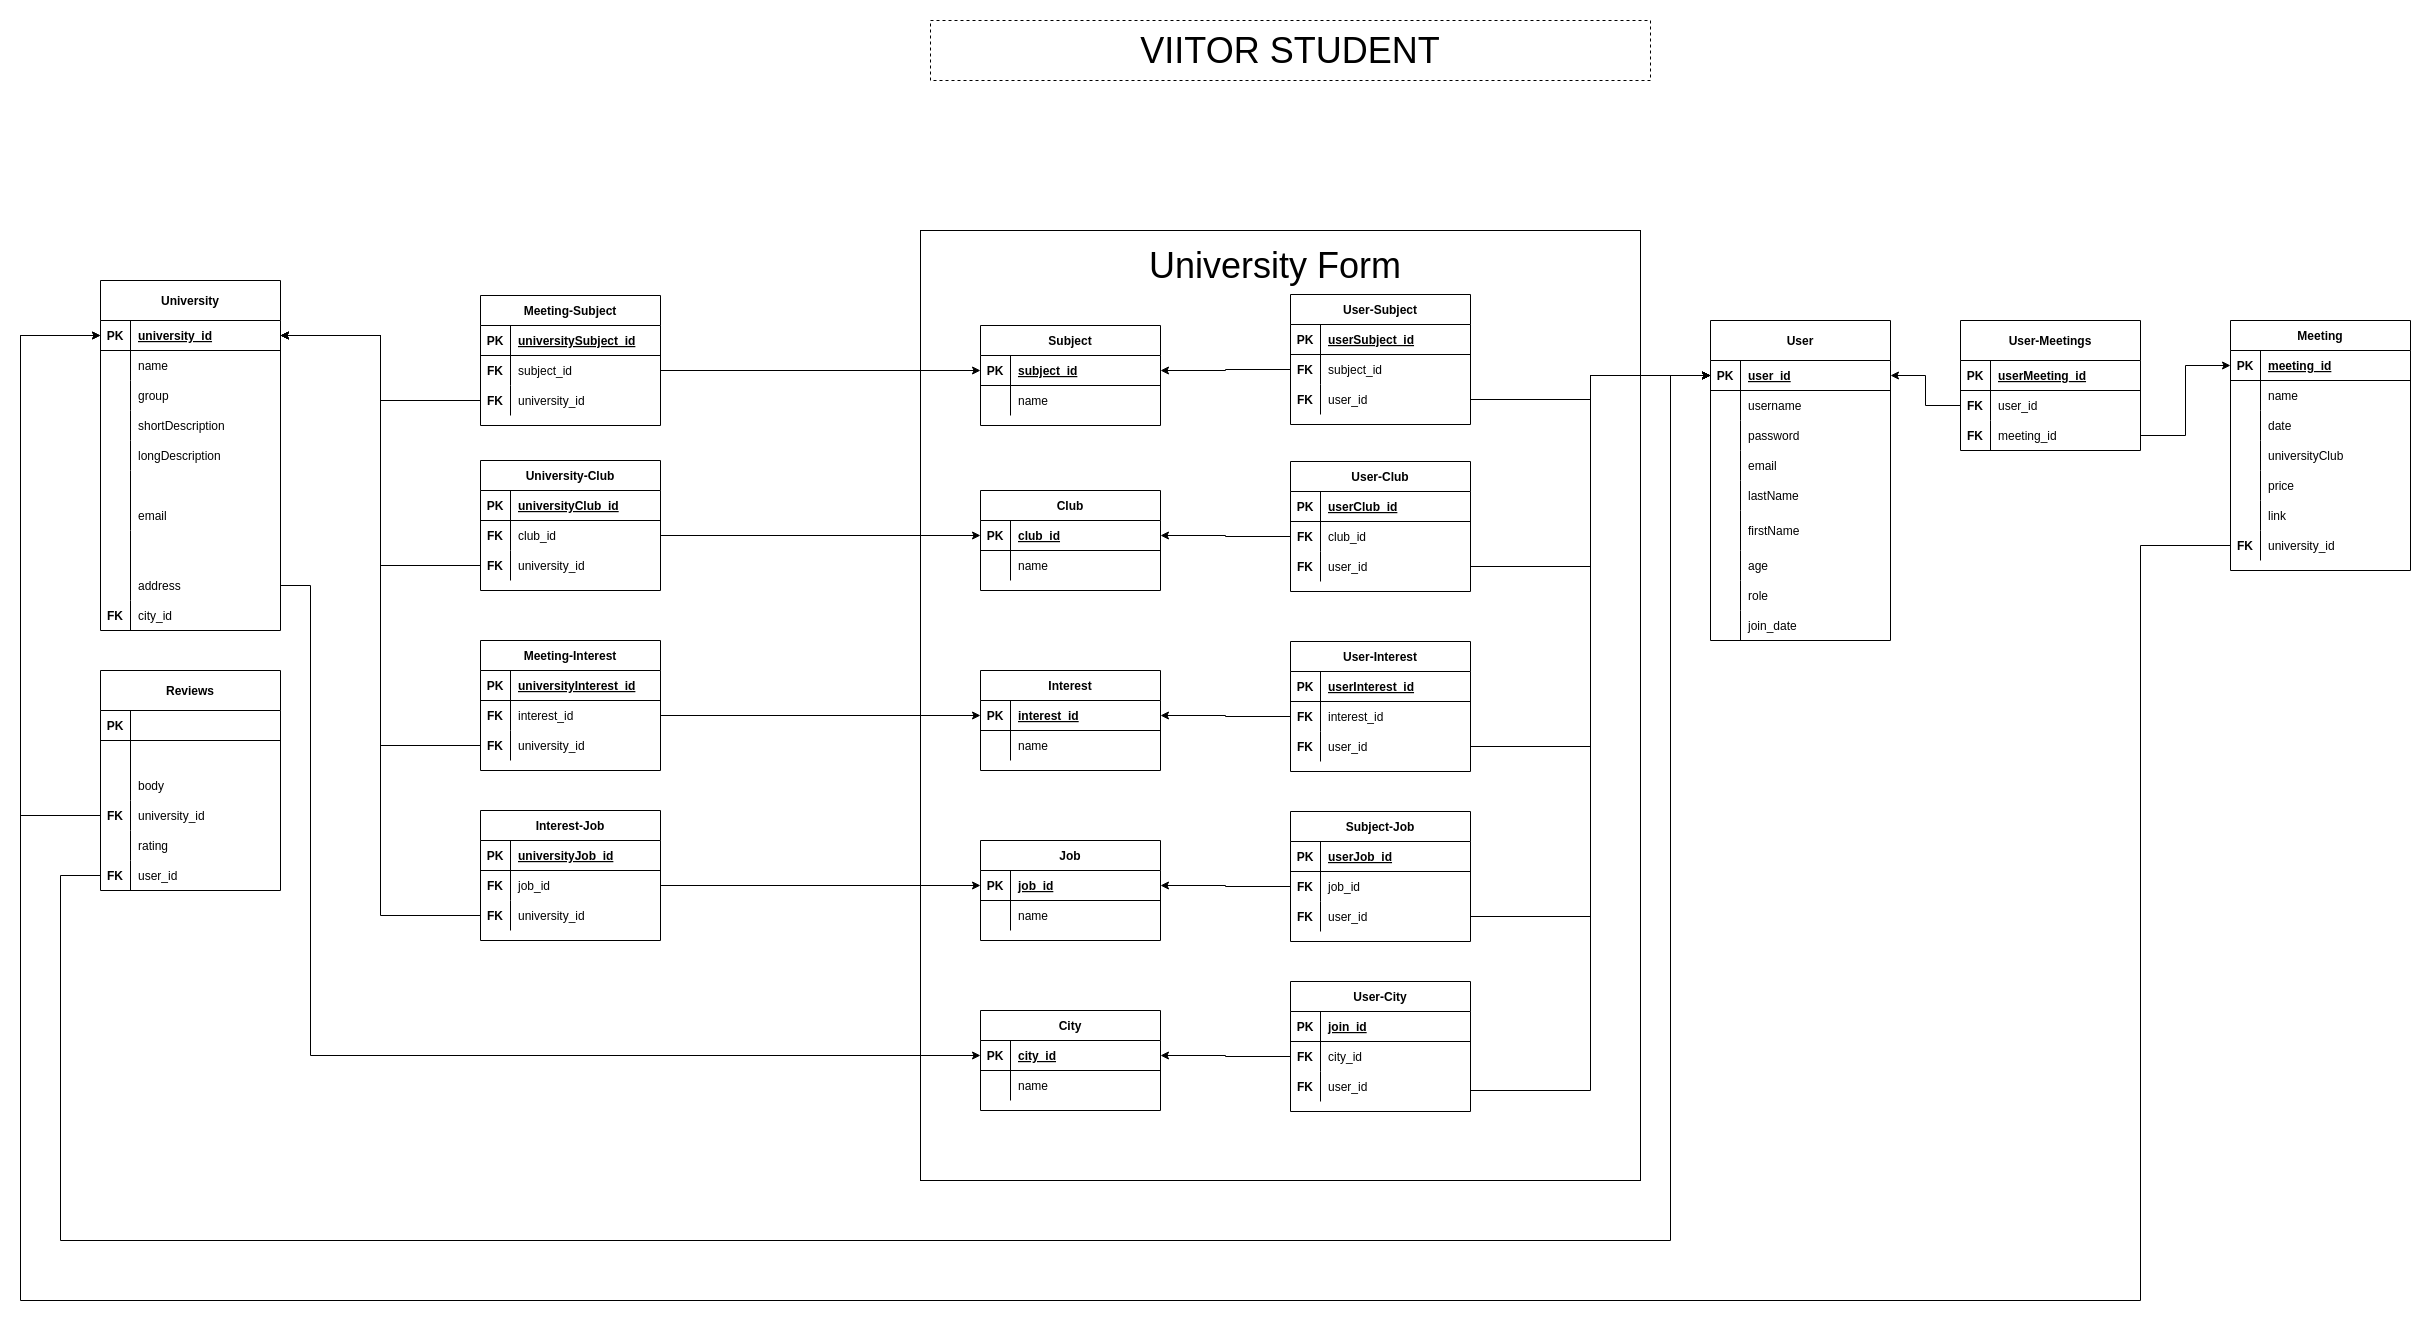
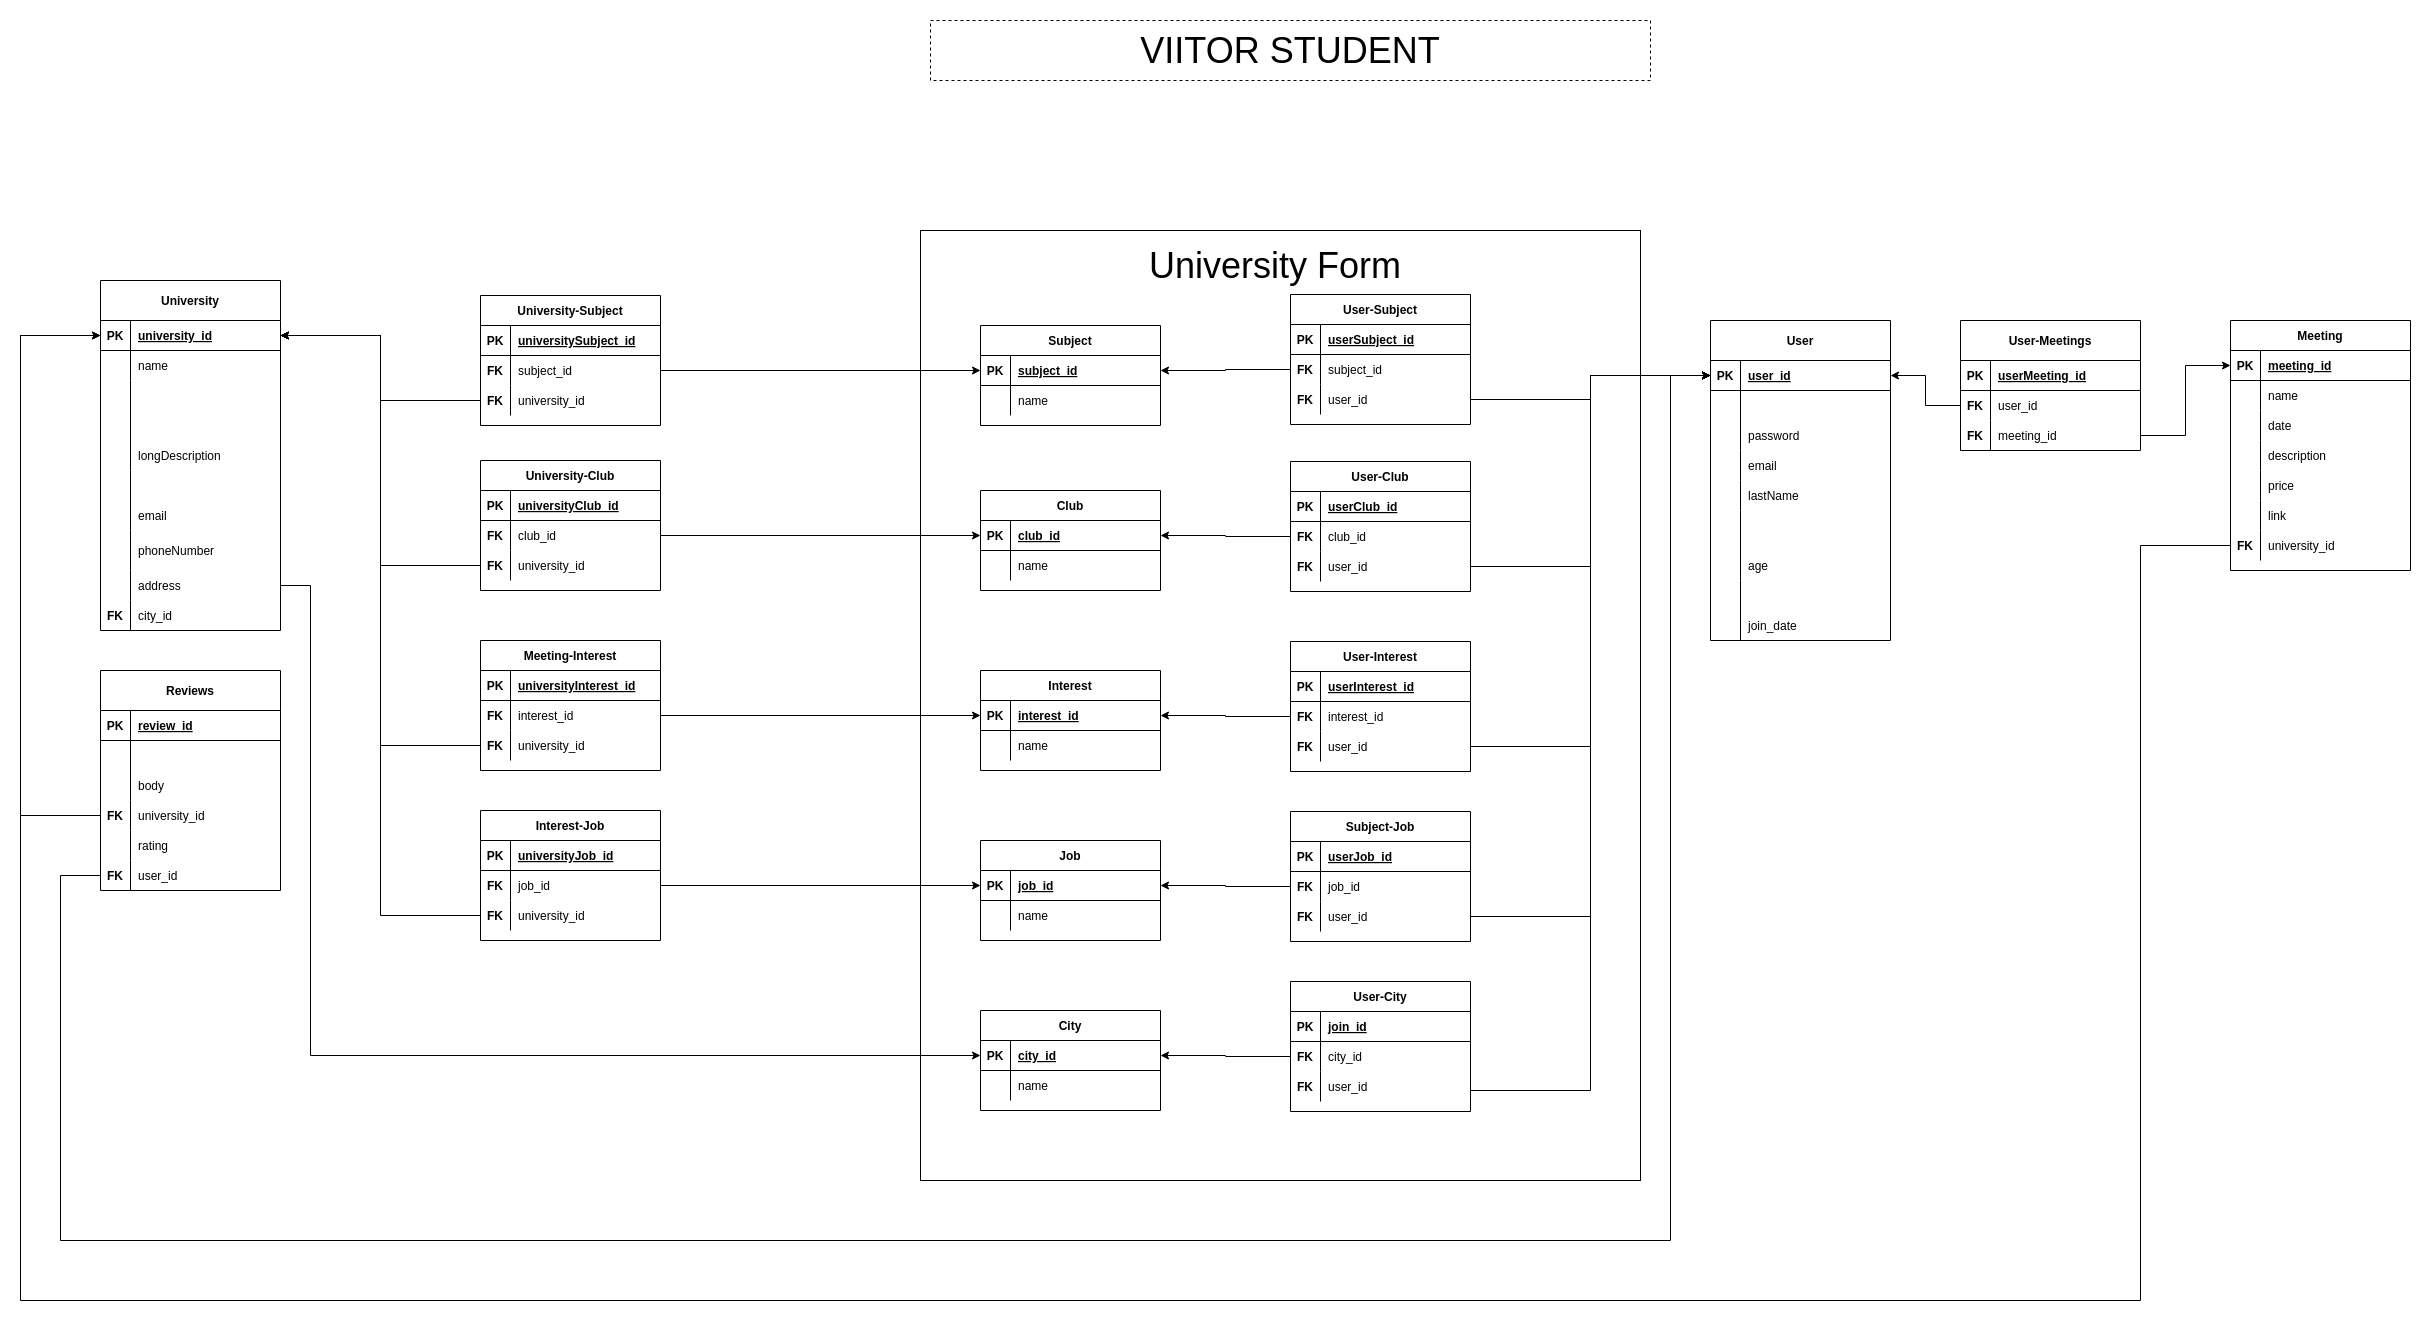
(570, 311) -> (570, 311)
(206, 396) -> none
(1816, 406) -> none
(206, 426) -> none
(2310, 456) -> (2302, 456)
(1816, 531) -> none
none -> (206, 551)
(1816, 596) -> none
none -> (206, 726)
